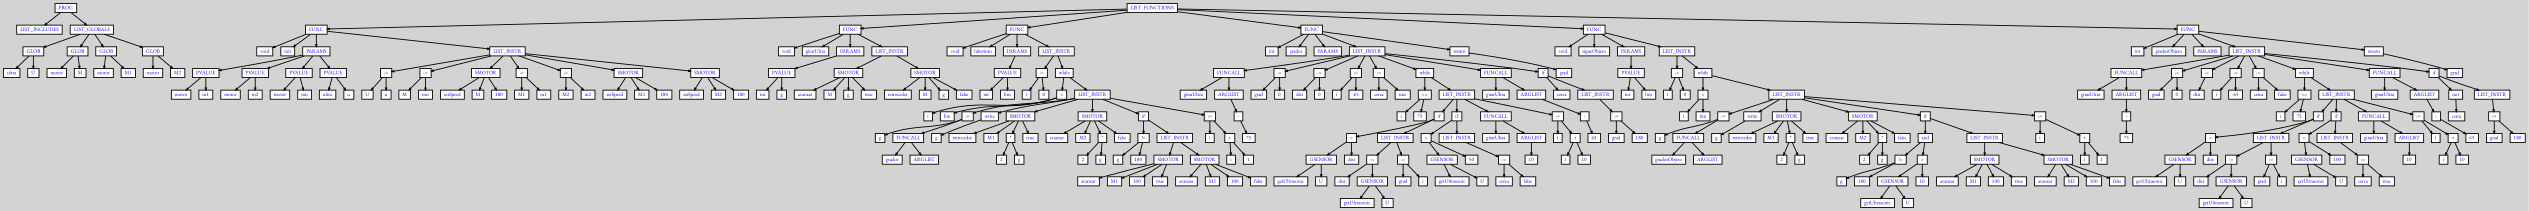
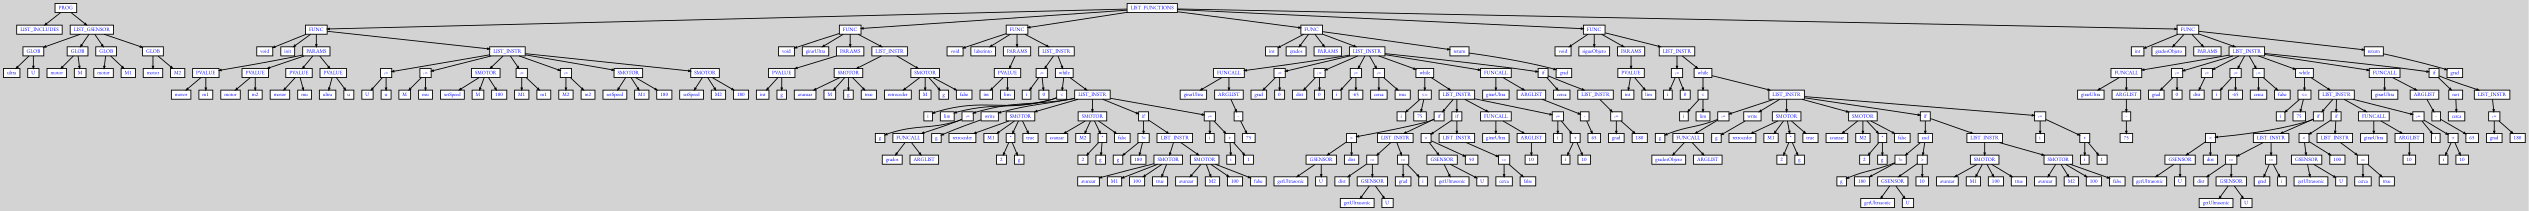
(92, 30) -> (92, 30)
